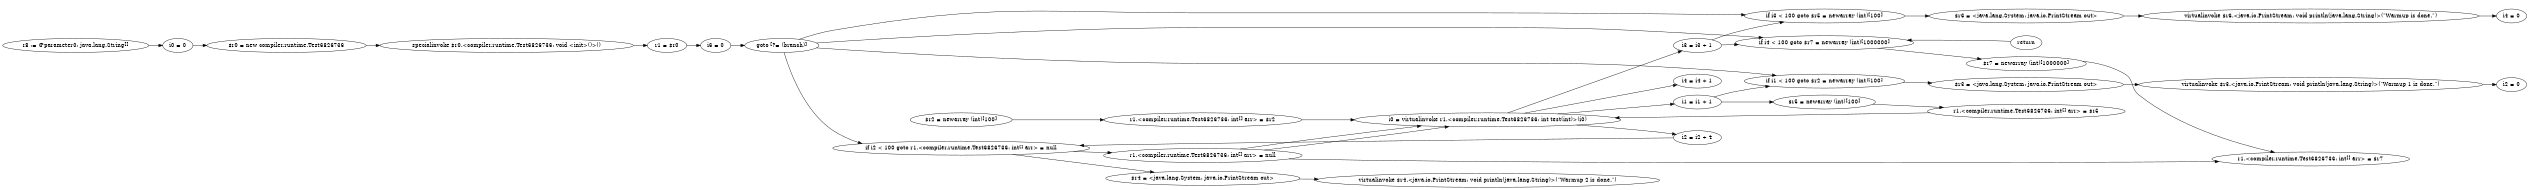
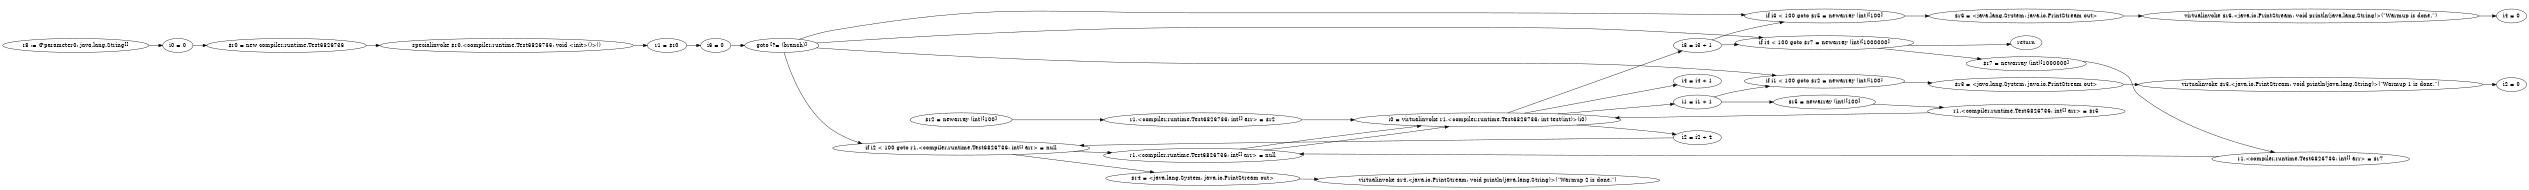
(1961, 40) -> (1957, 45)
(1752, 162) -> (1761, 155)
